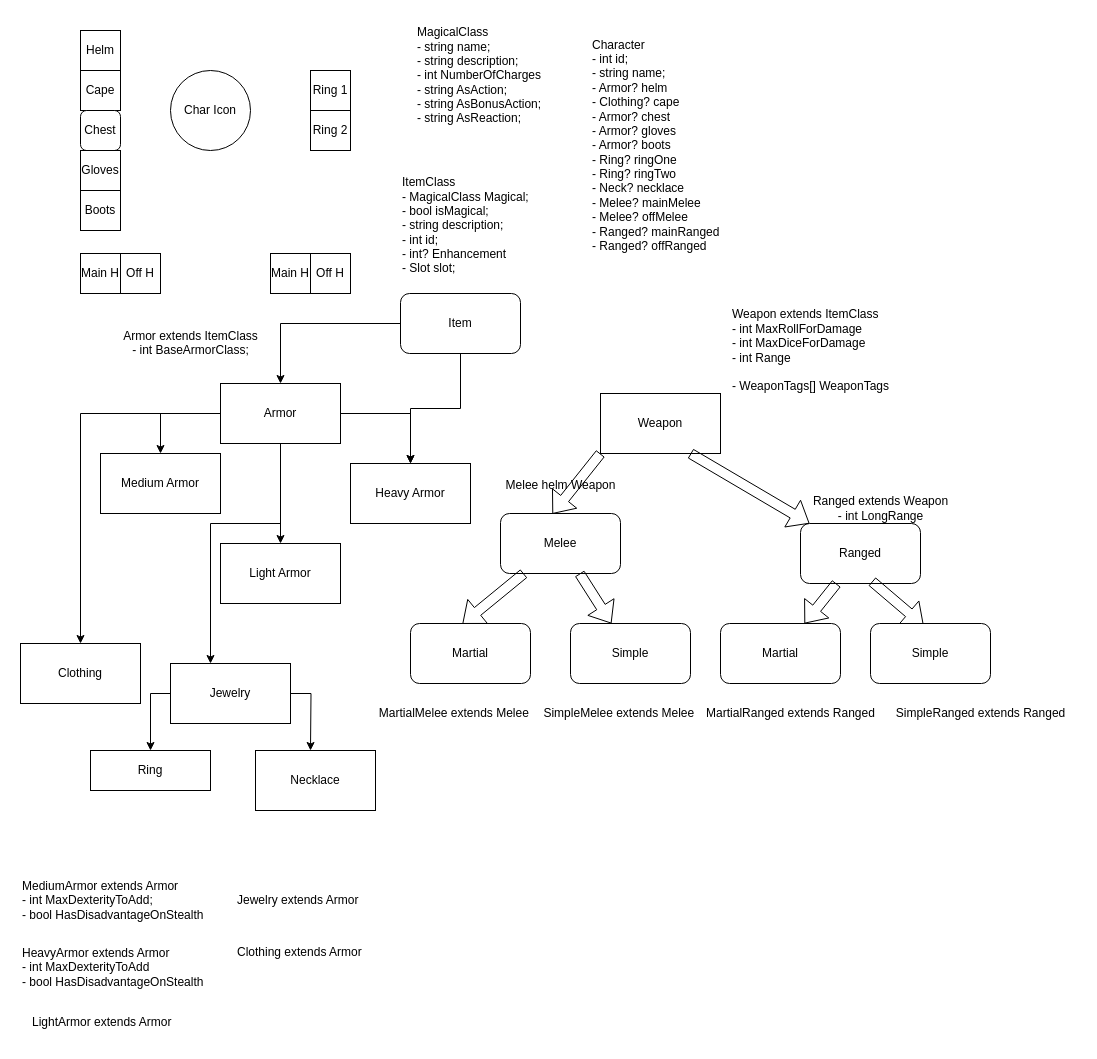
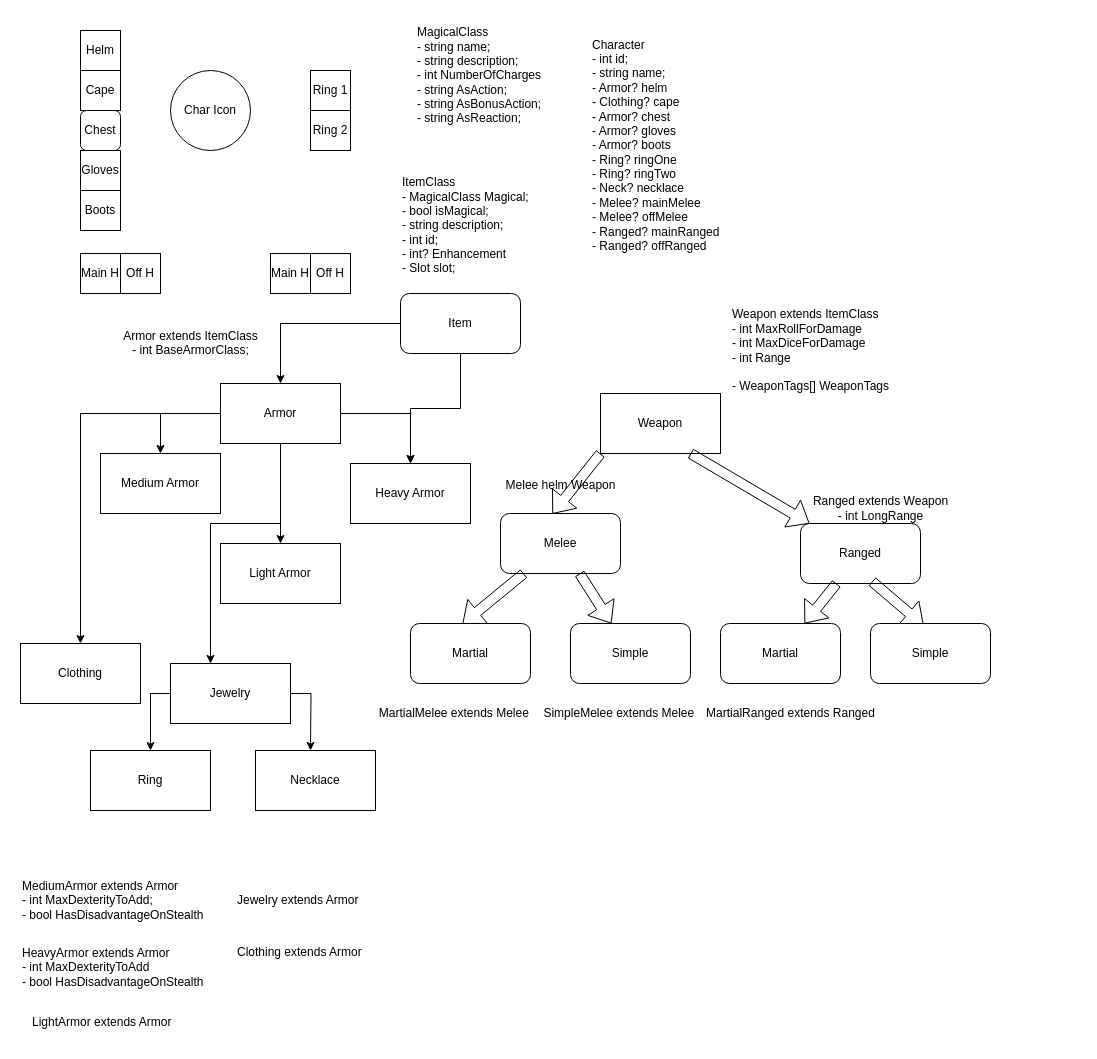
(981, 714) -> none
(151, 771) -> (151, 781)
